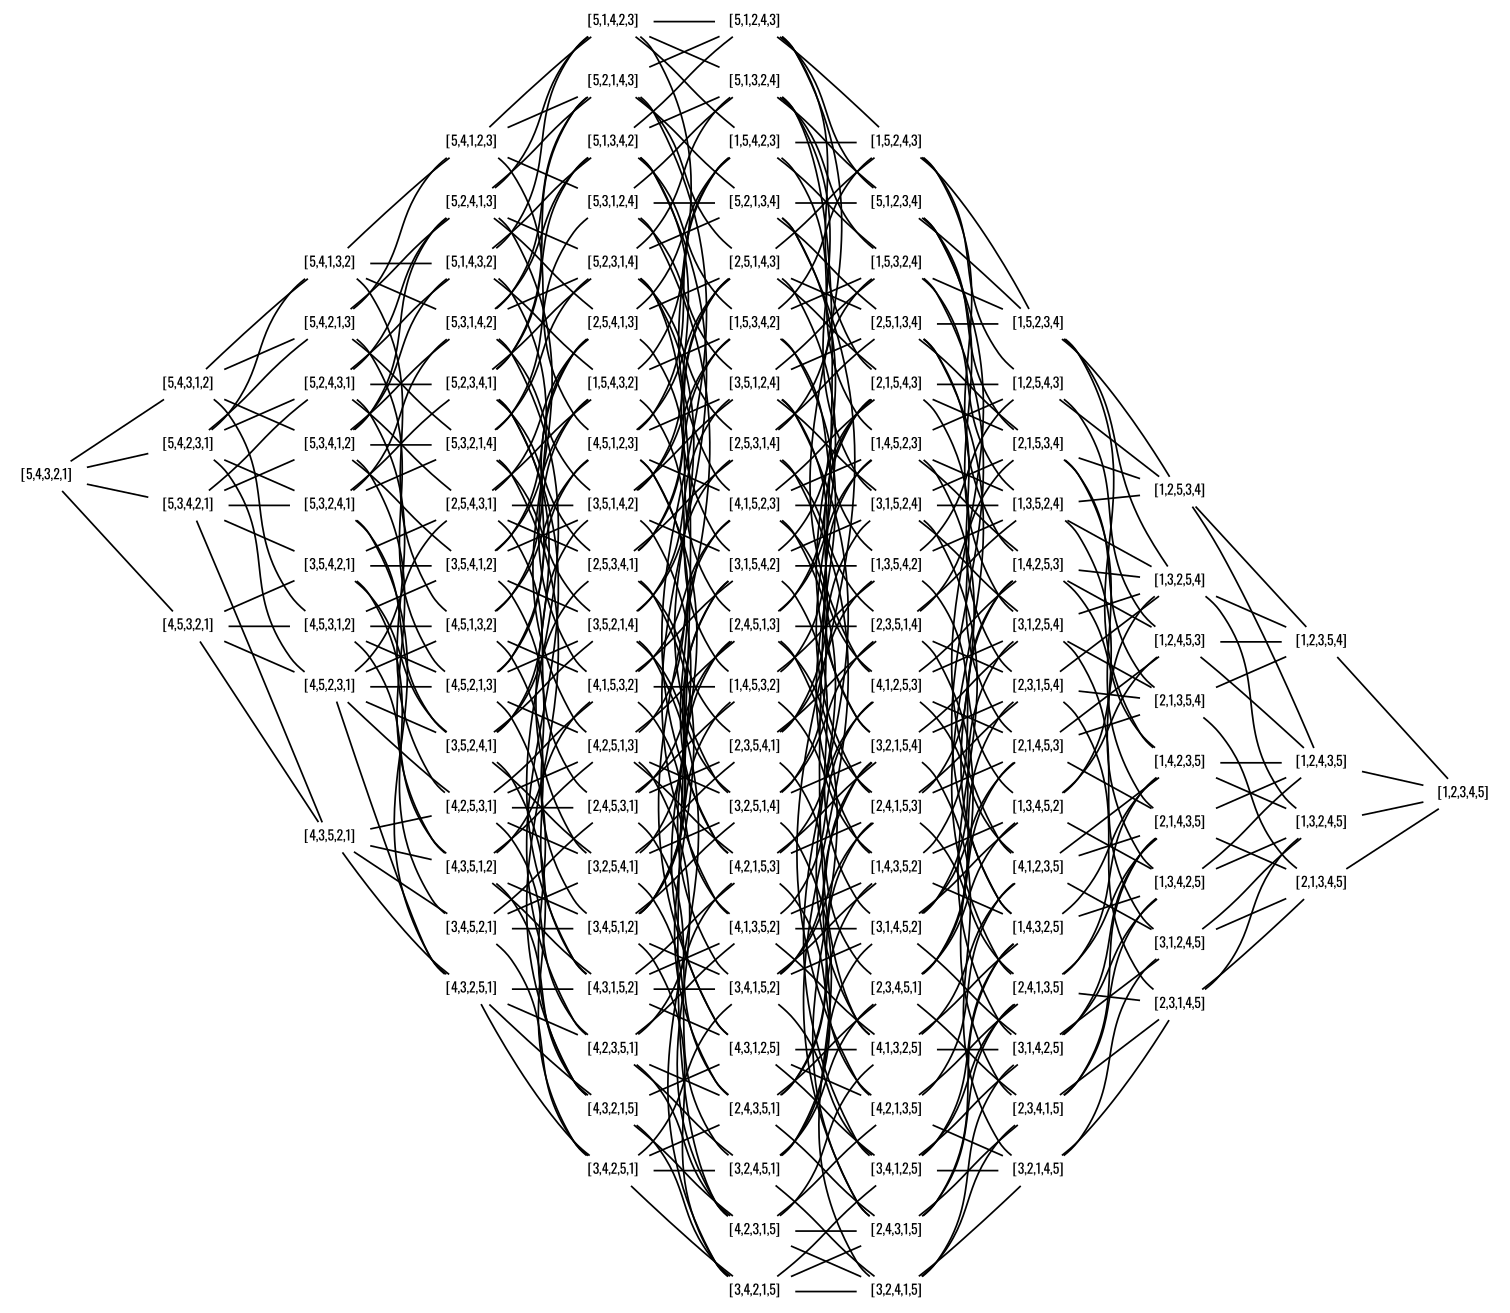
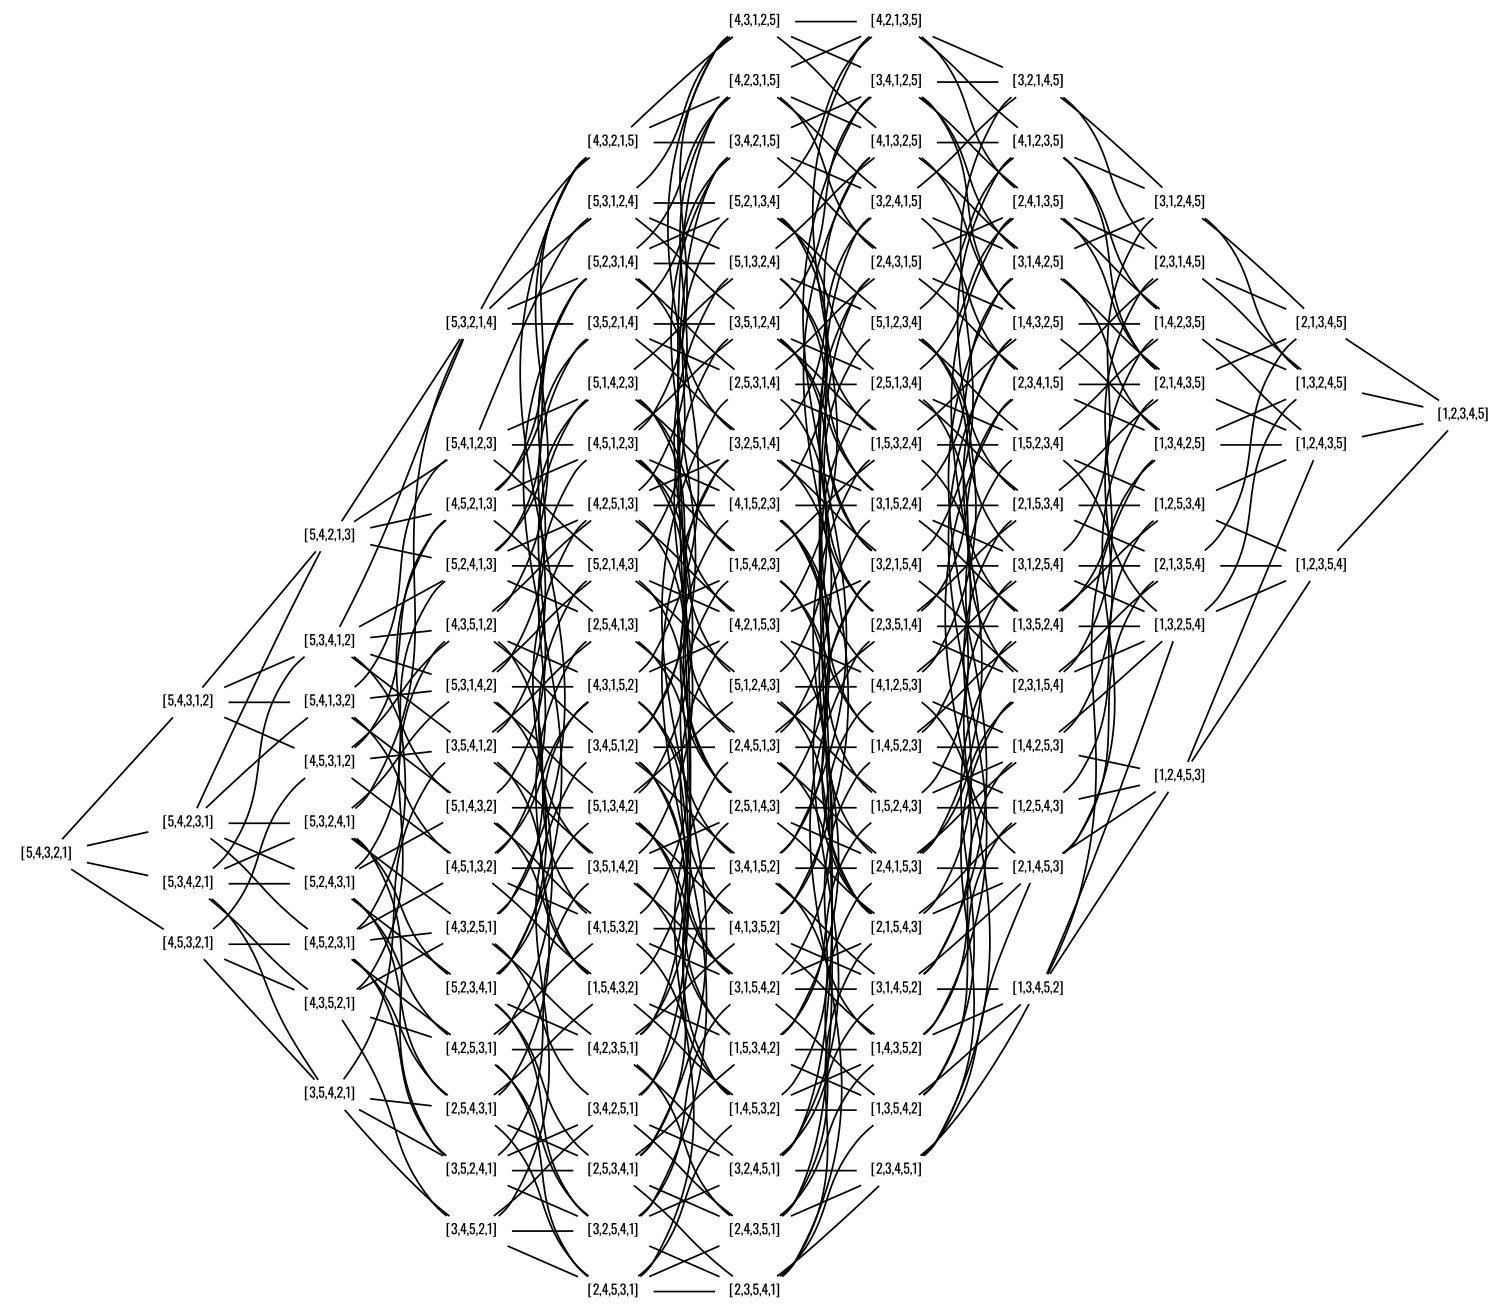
(543, 505) -> (543, 868)
(544, 687) -> none
